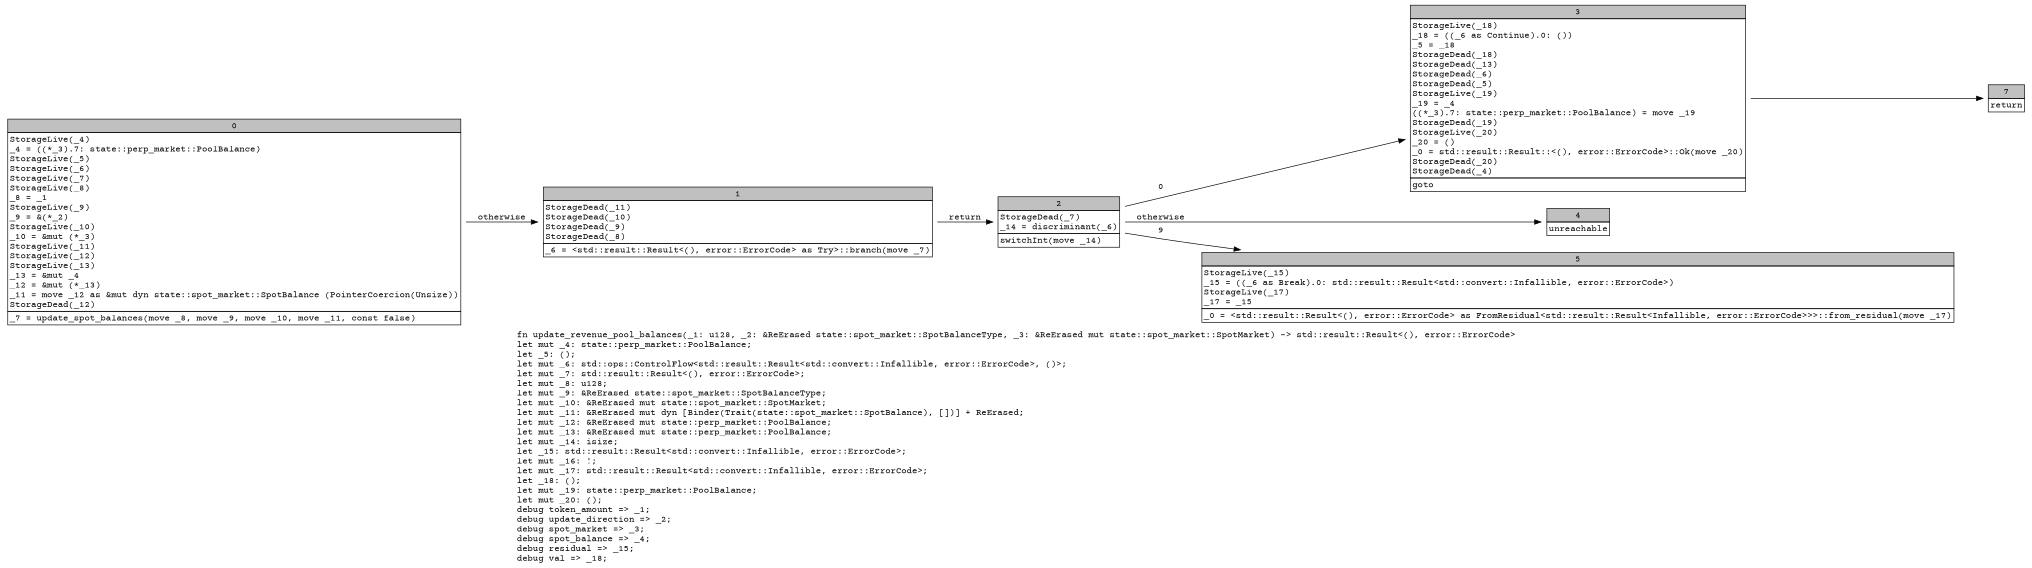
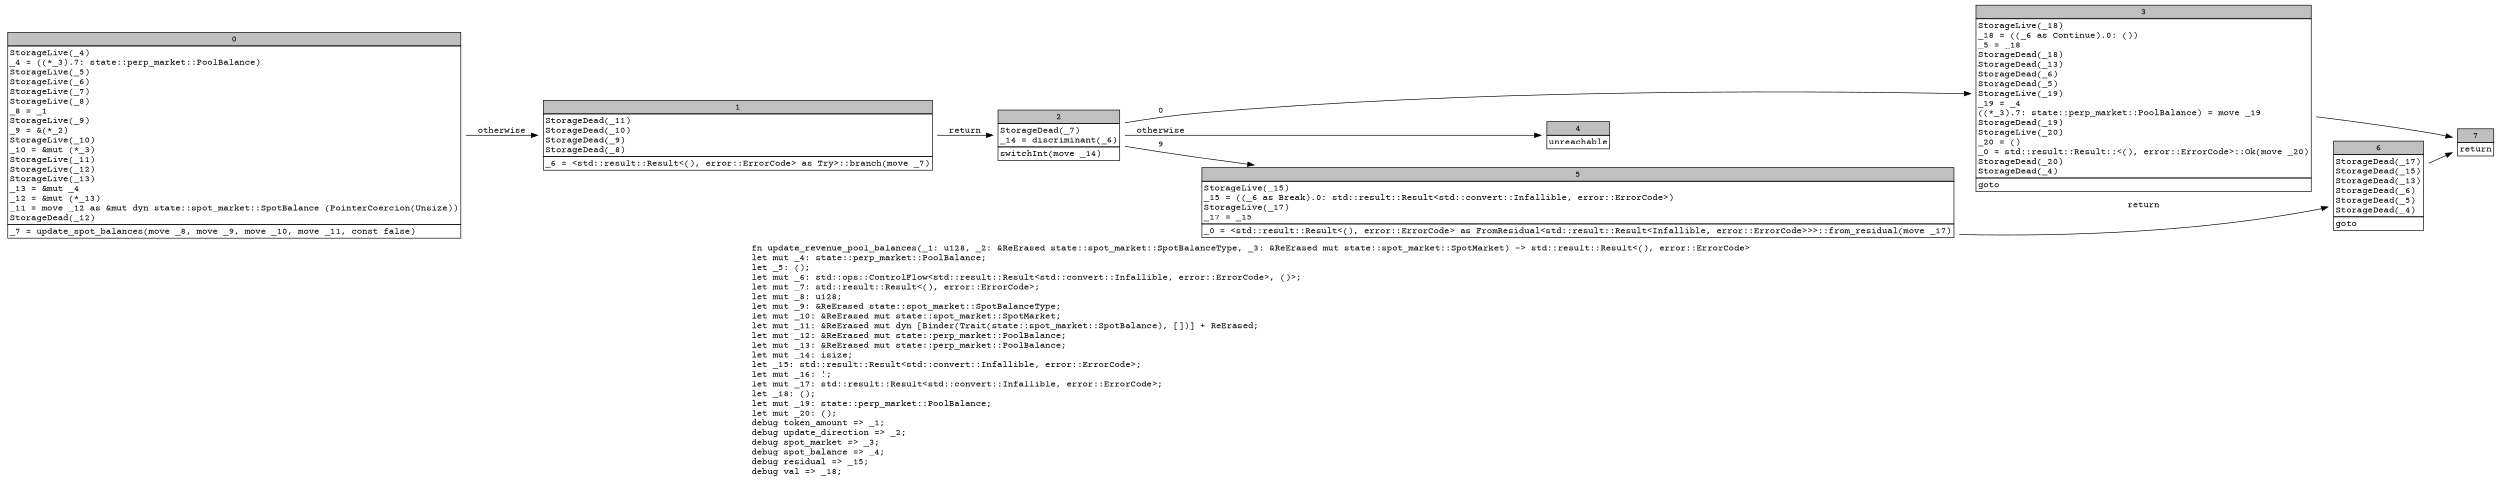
none -> (2378, 186)
